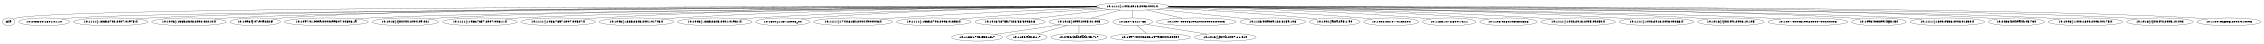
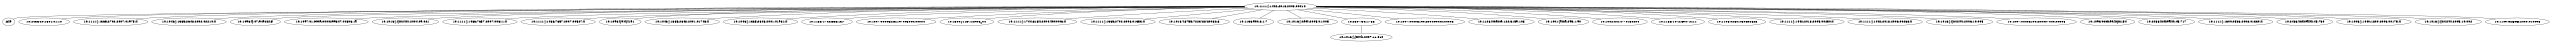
none -> (620, 22)
(1731, 22) -> (1960, 22)
(1142, 29) -> (1060, 12)
(1027, 30) -> (1045, 11)
(1052, 30) -> (1267, 14)
(1079, 30) -> (1732, 8)
